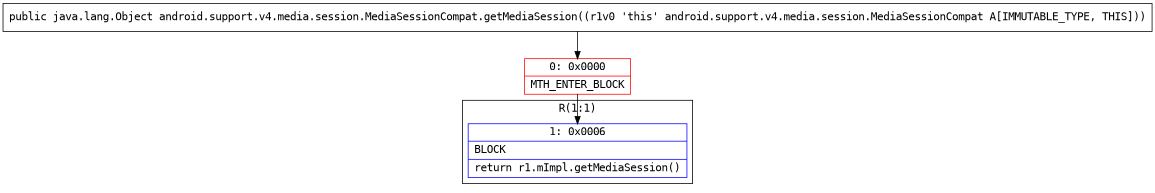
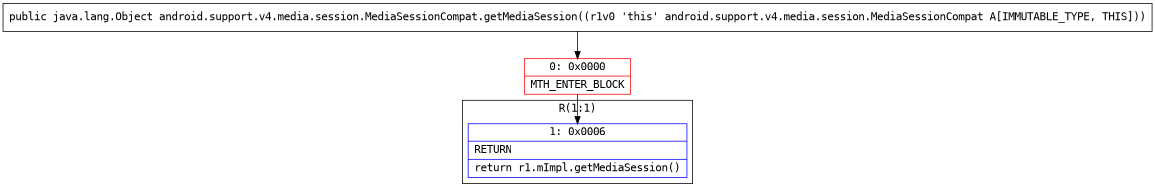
(490, 150) -> (493, 150)
